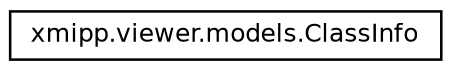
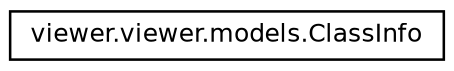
(226, 36) -> (227, 36)
